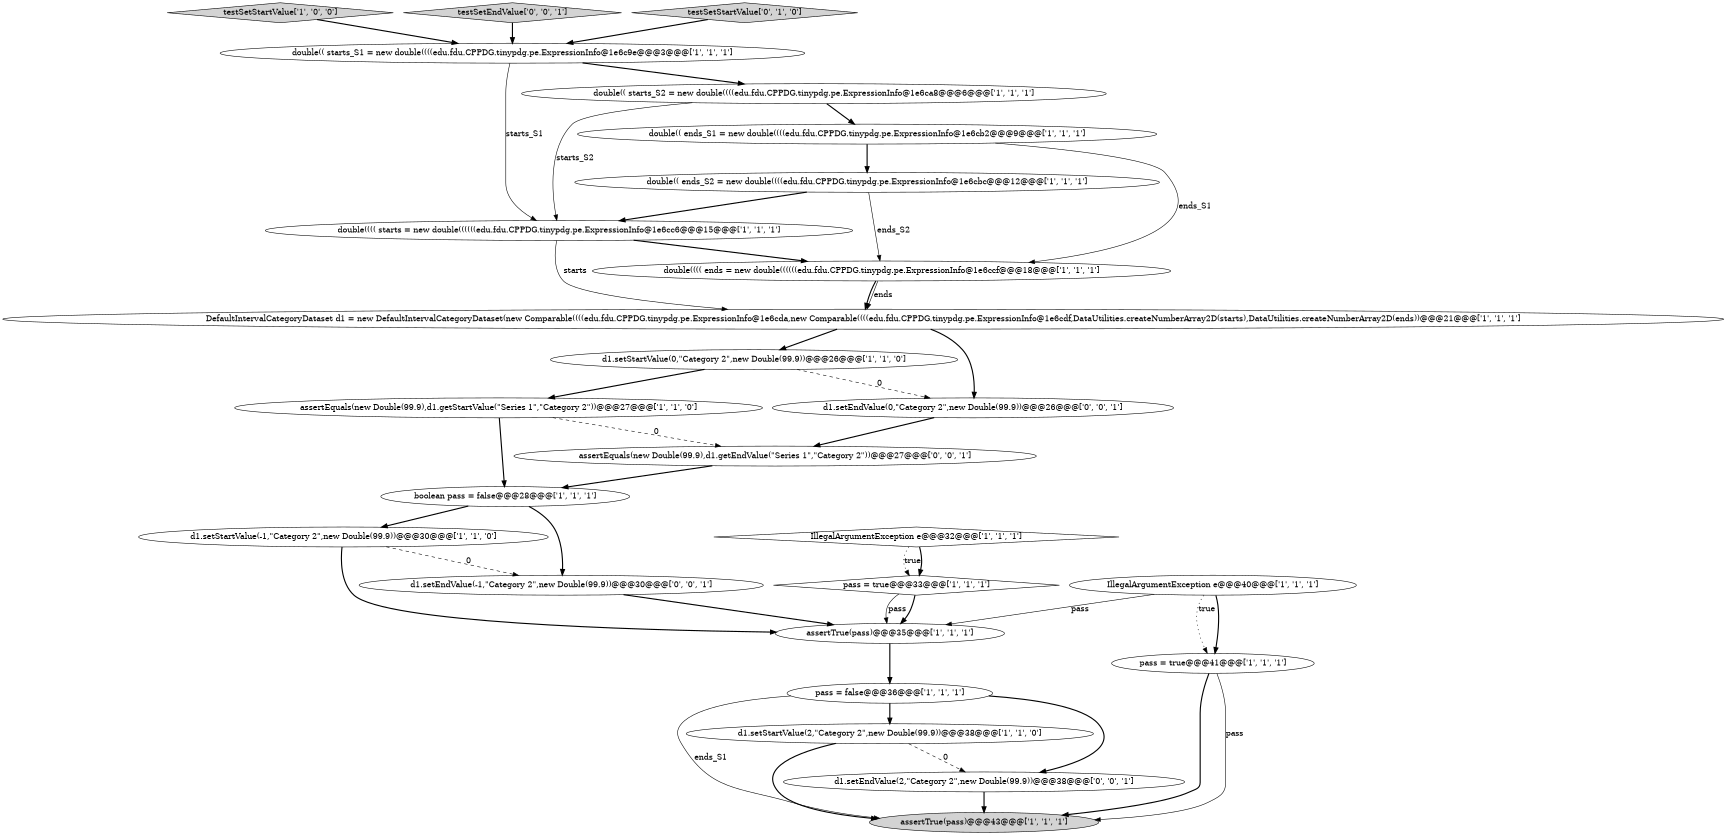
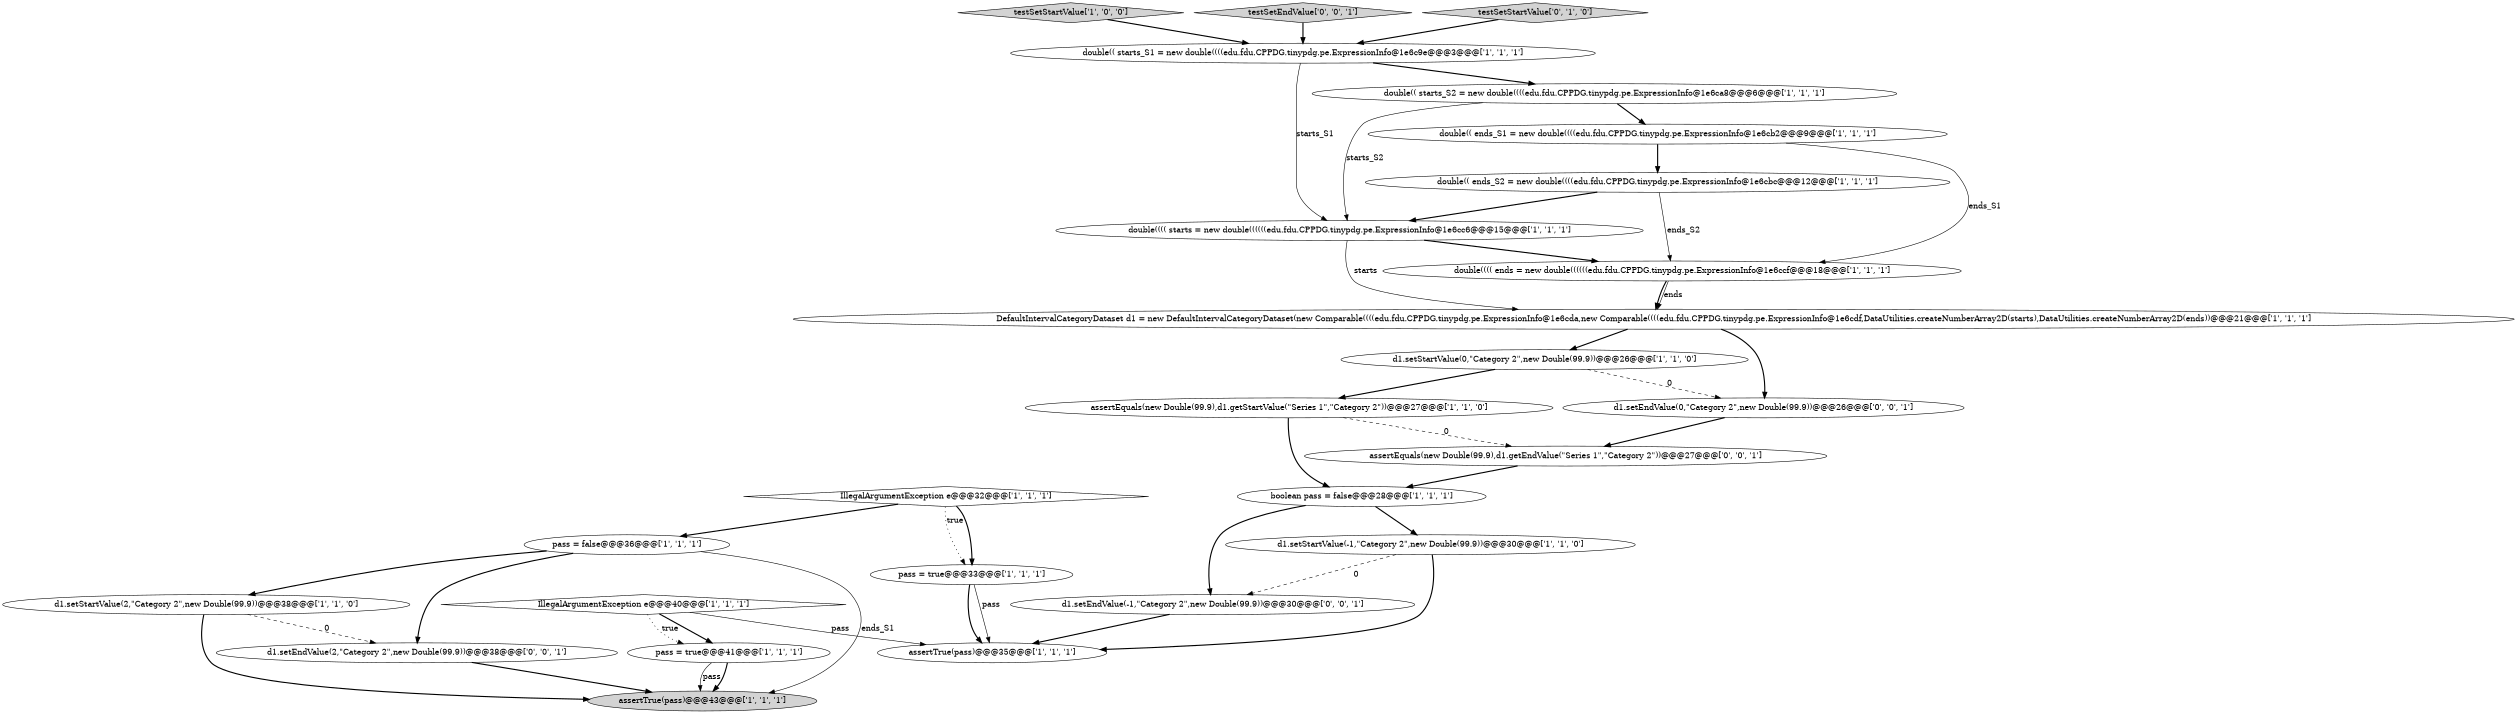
(916, 585) -> (972, 575)
(1213, 585) -> (643, 605)
(890, 660) -> (792, 520)
